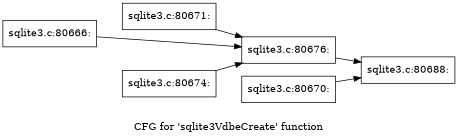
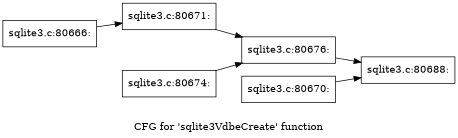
(166, 42) -> (106, 26)
